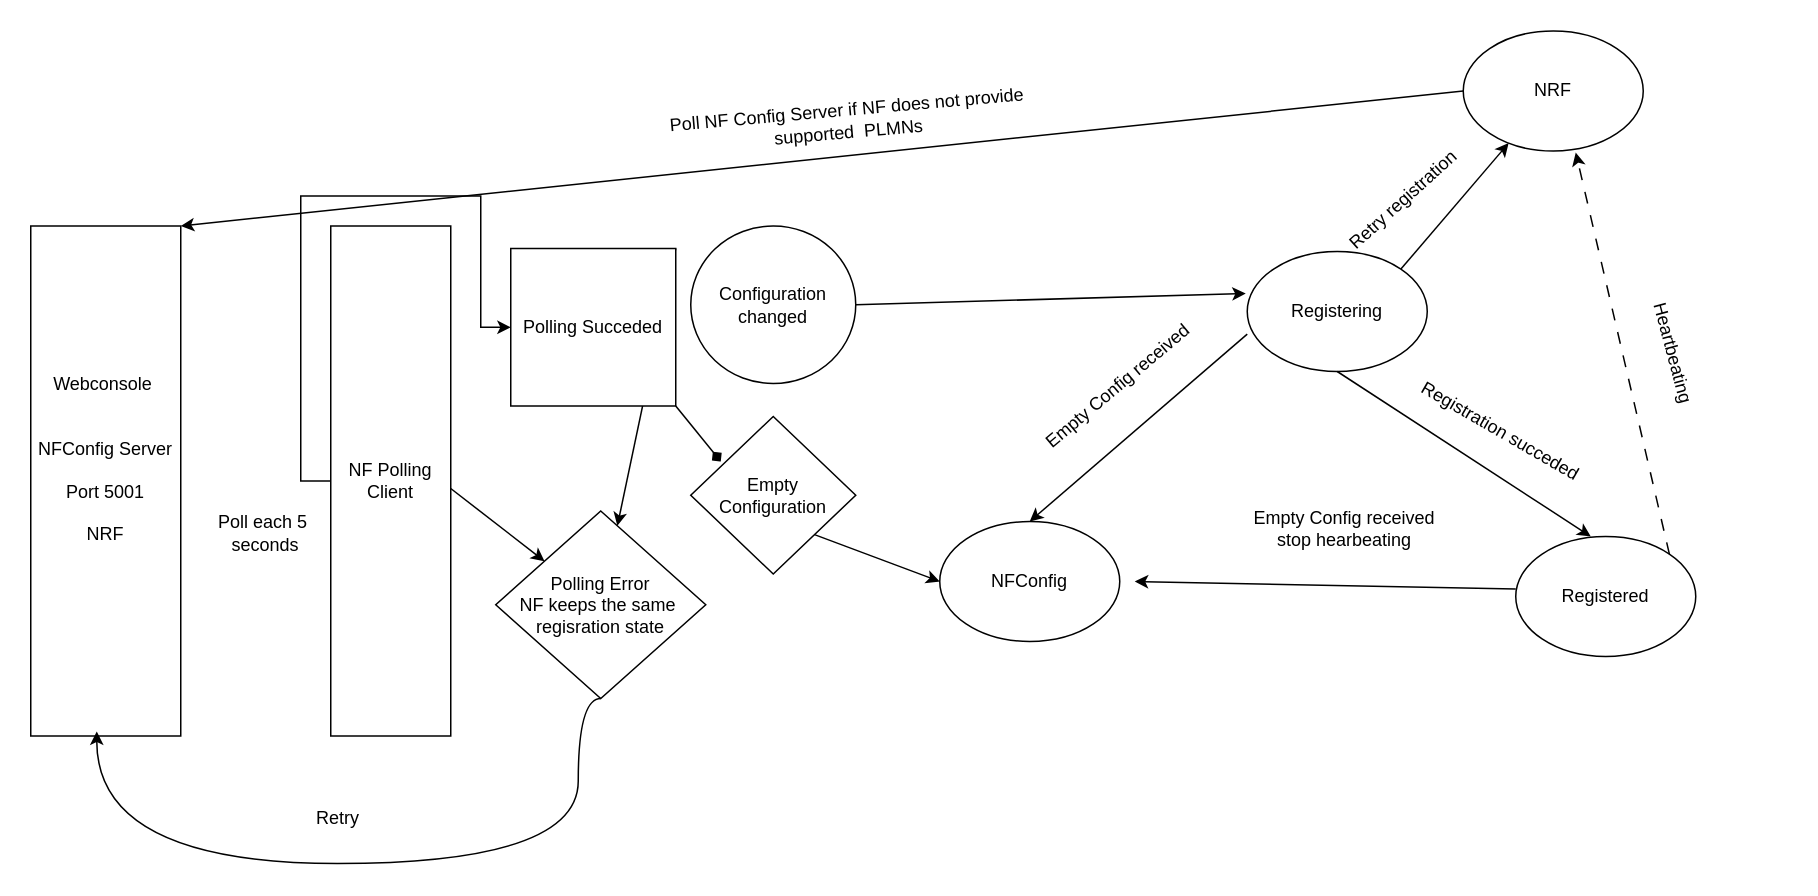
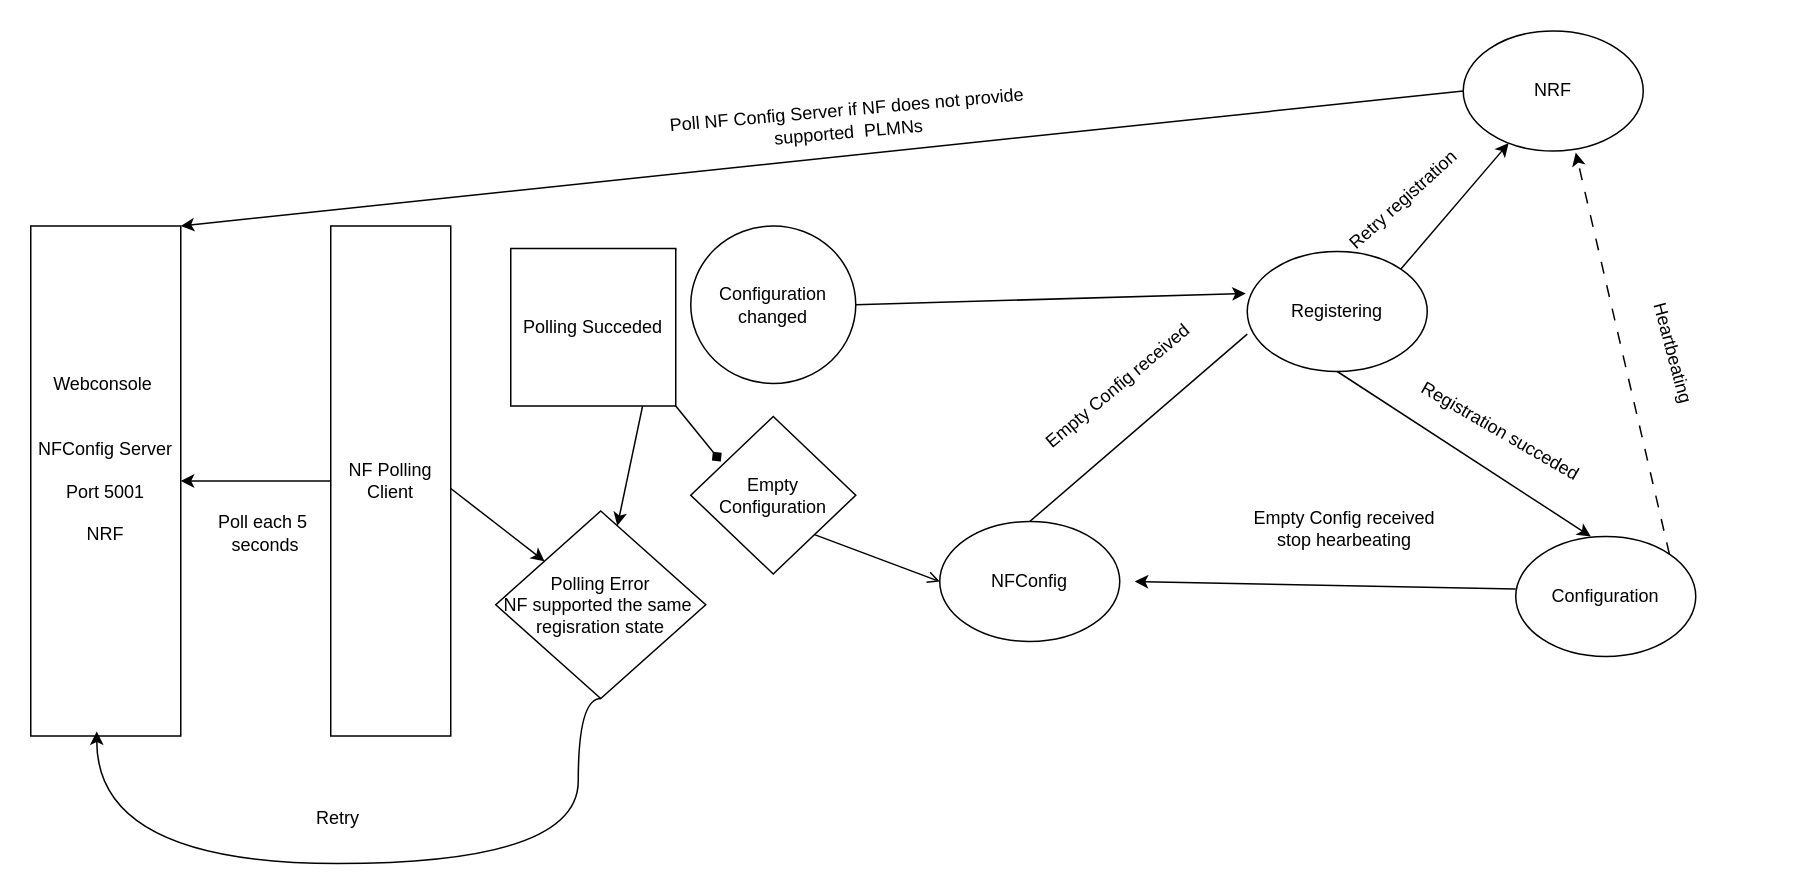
(301, 272) -> (246, 481)
(1038, 514) -> (1035, 517)
(929, 577) -> (931, 578)
(1606, 596) -> (1606, 596)
(601, 605) -> (601, 605)
